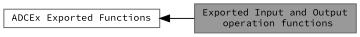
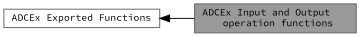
(275, 18) -> (275, 18)
